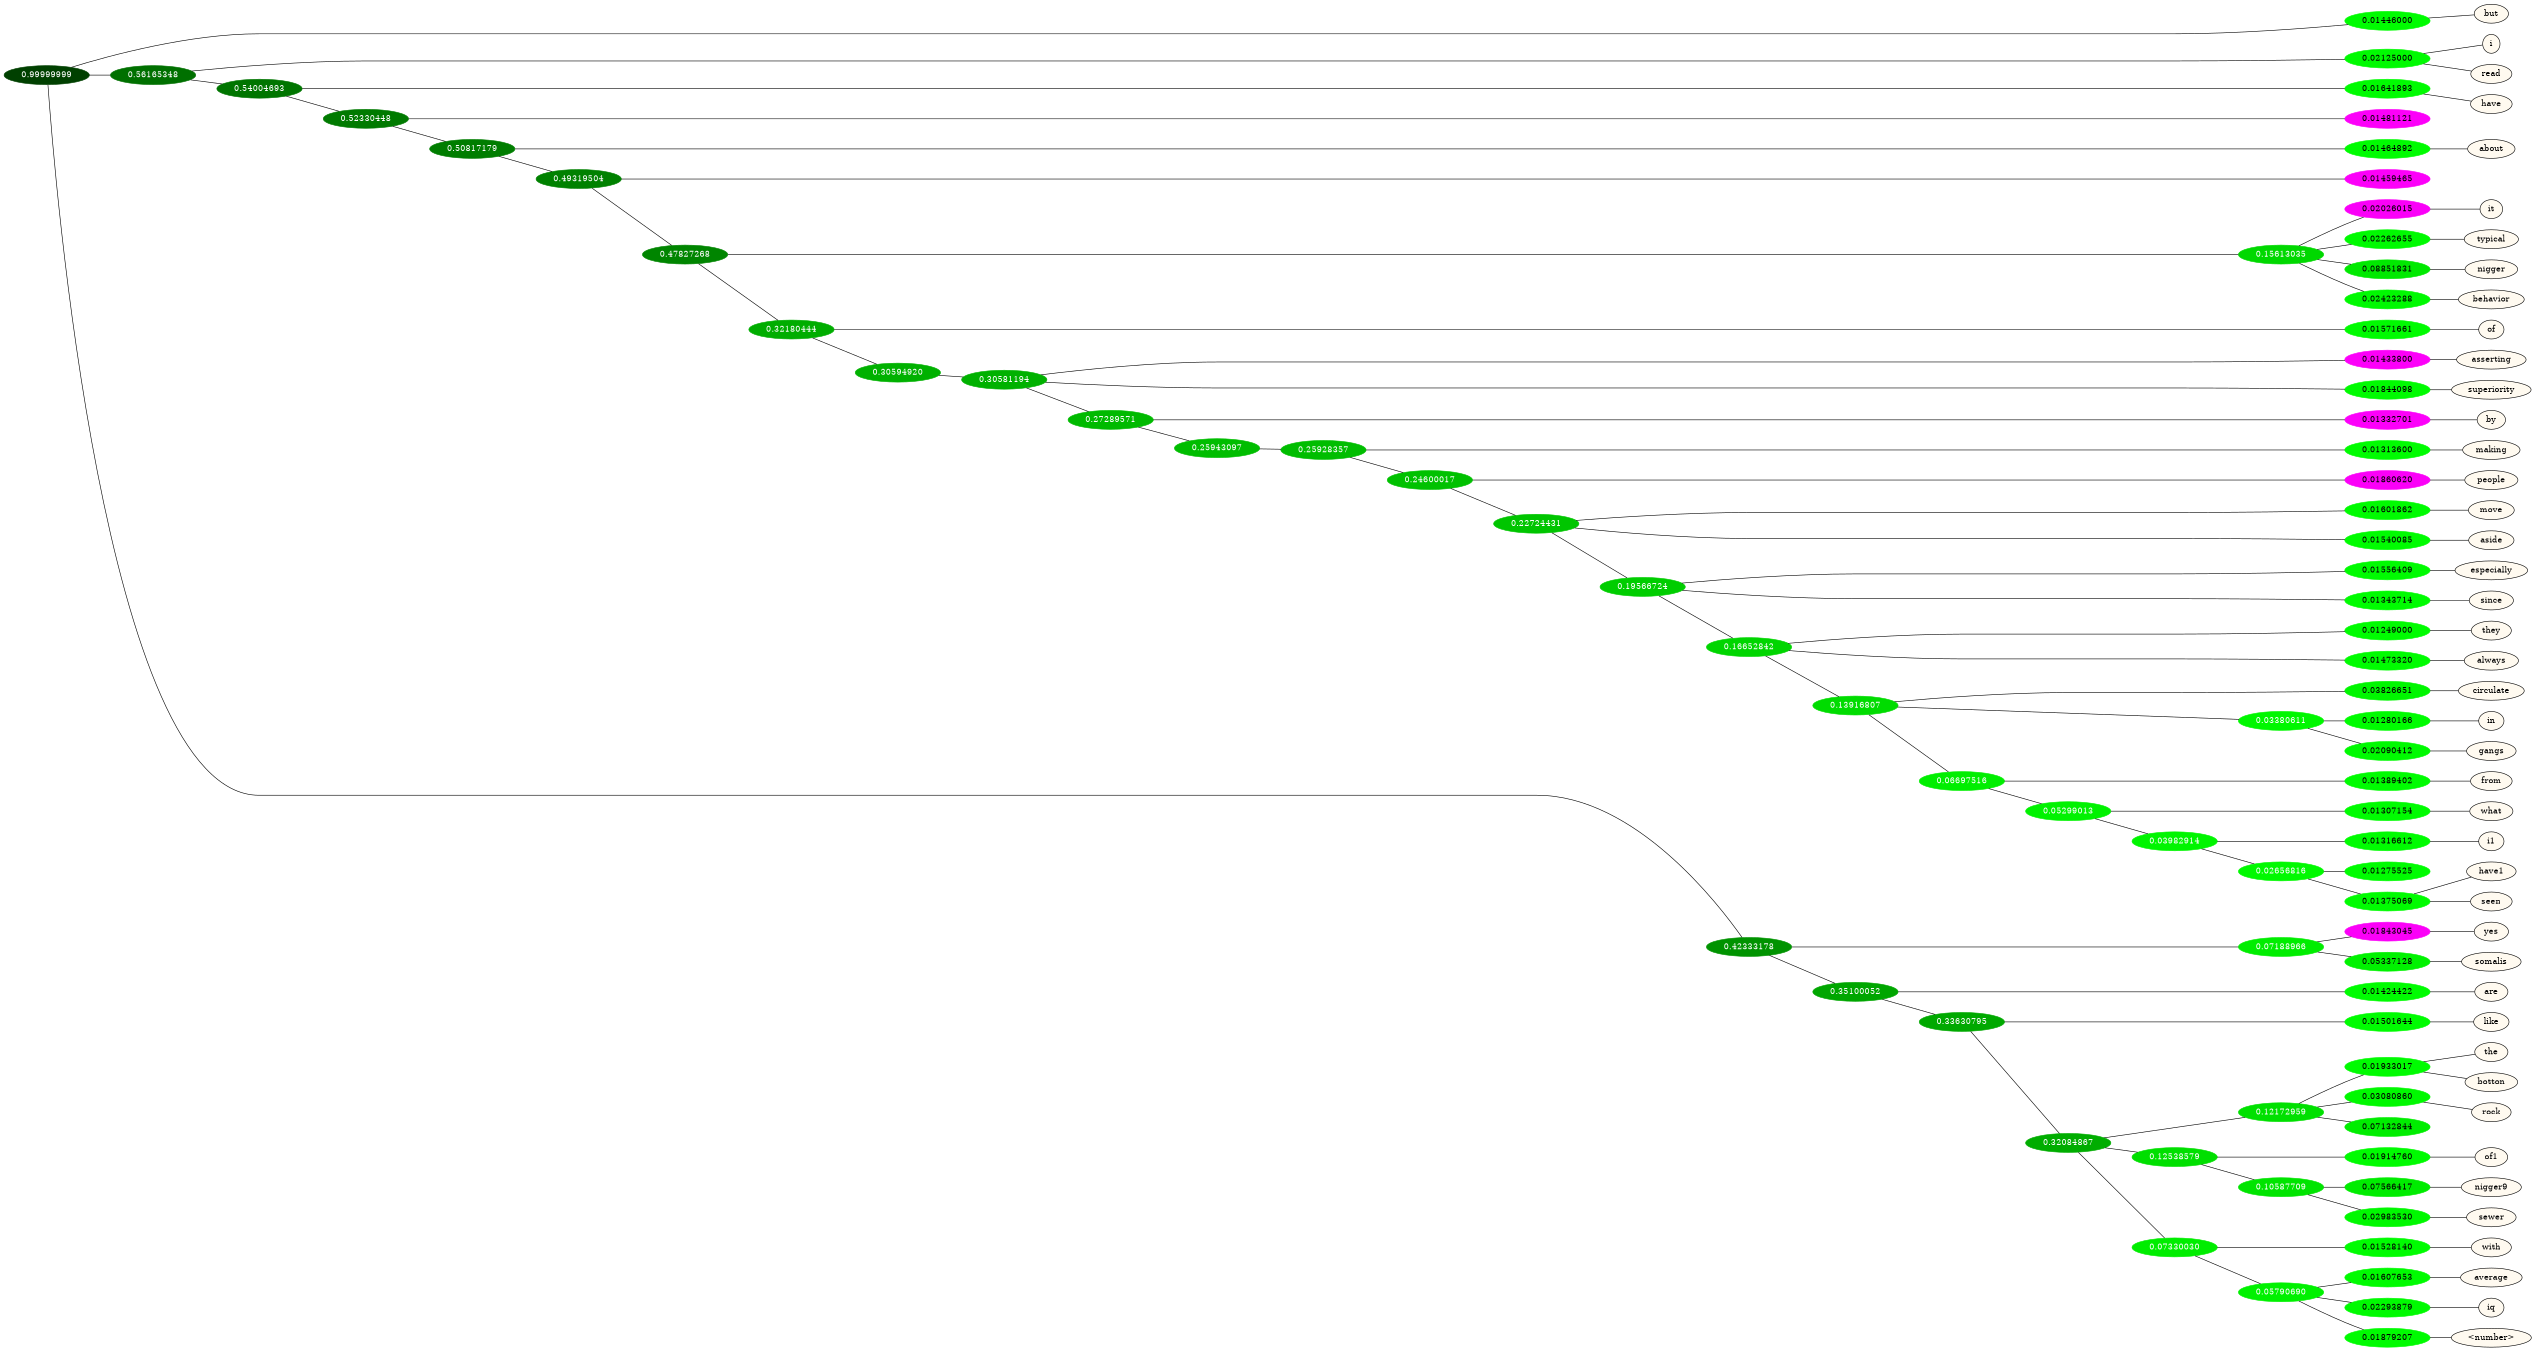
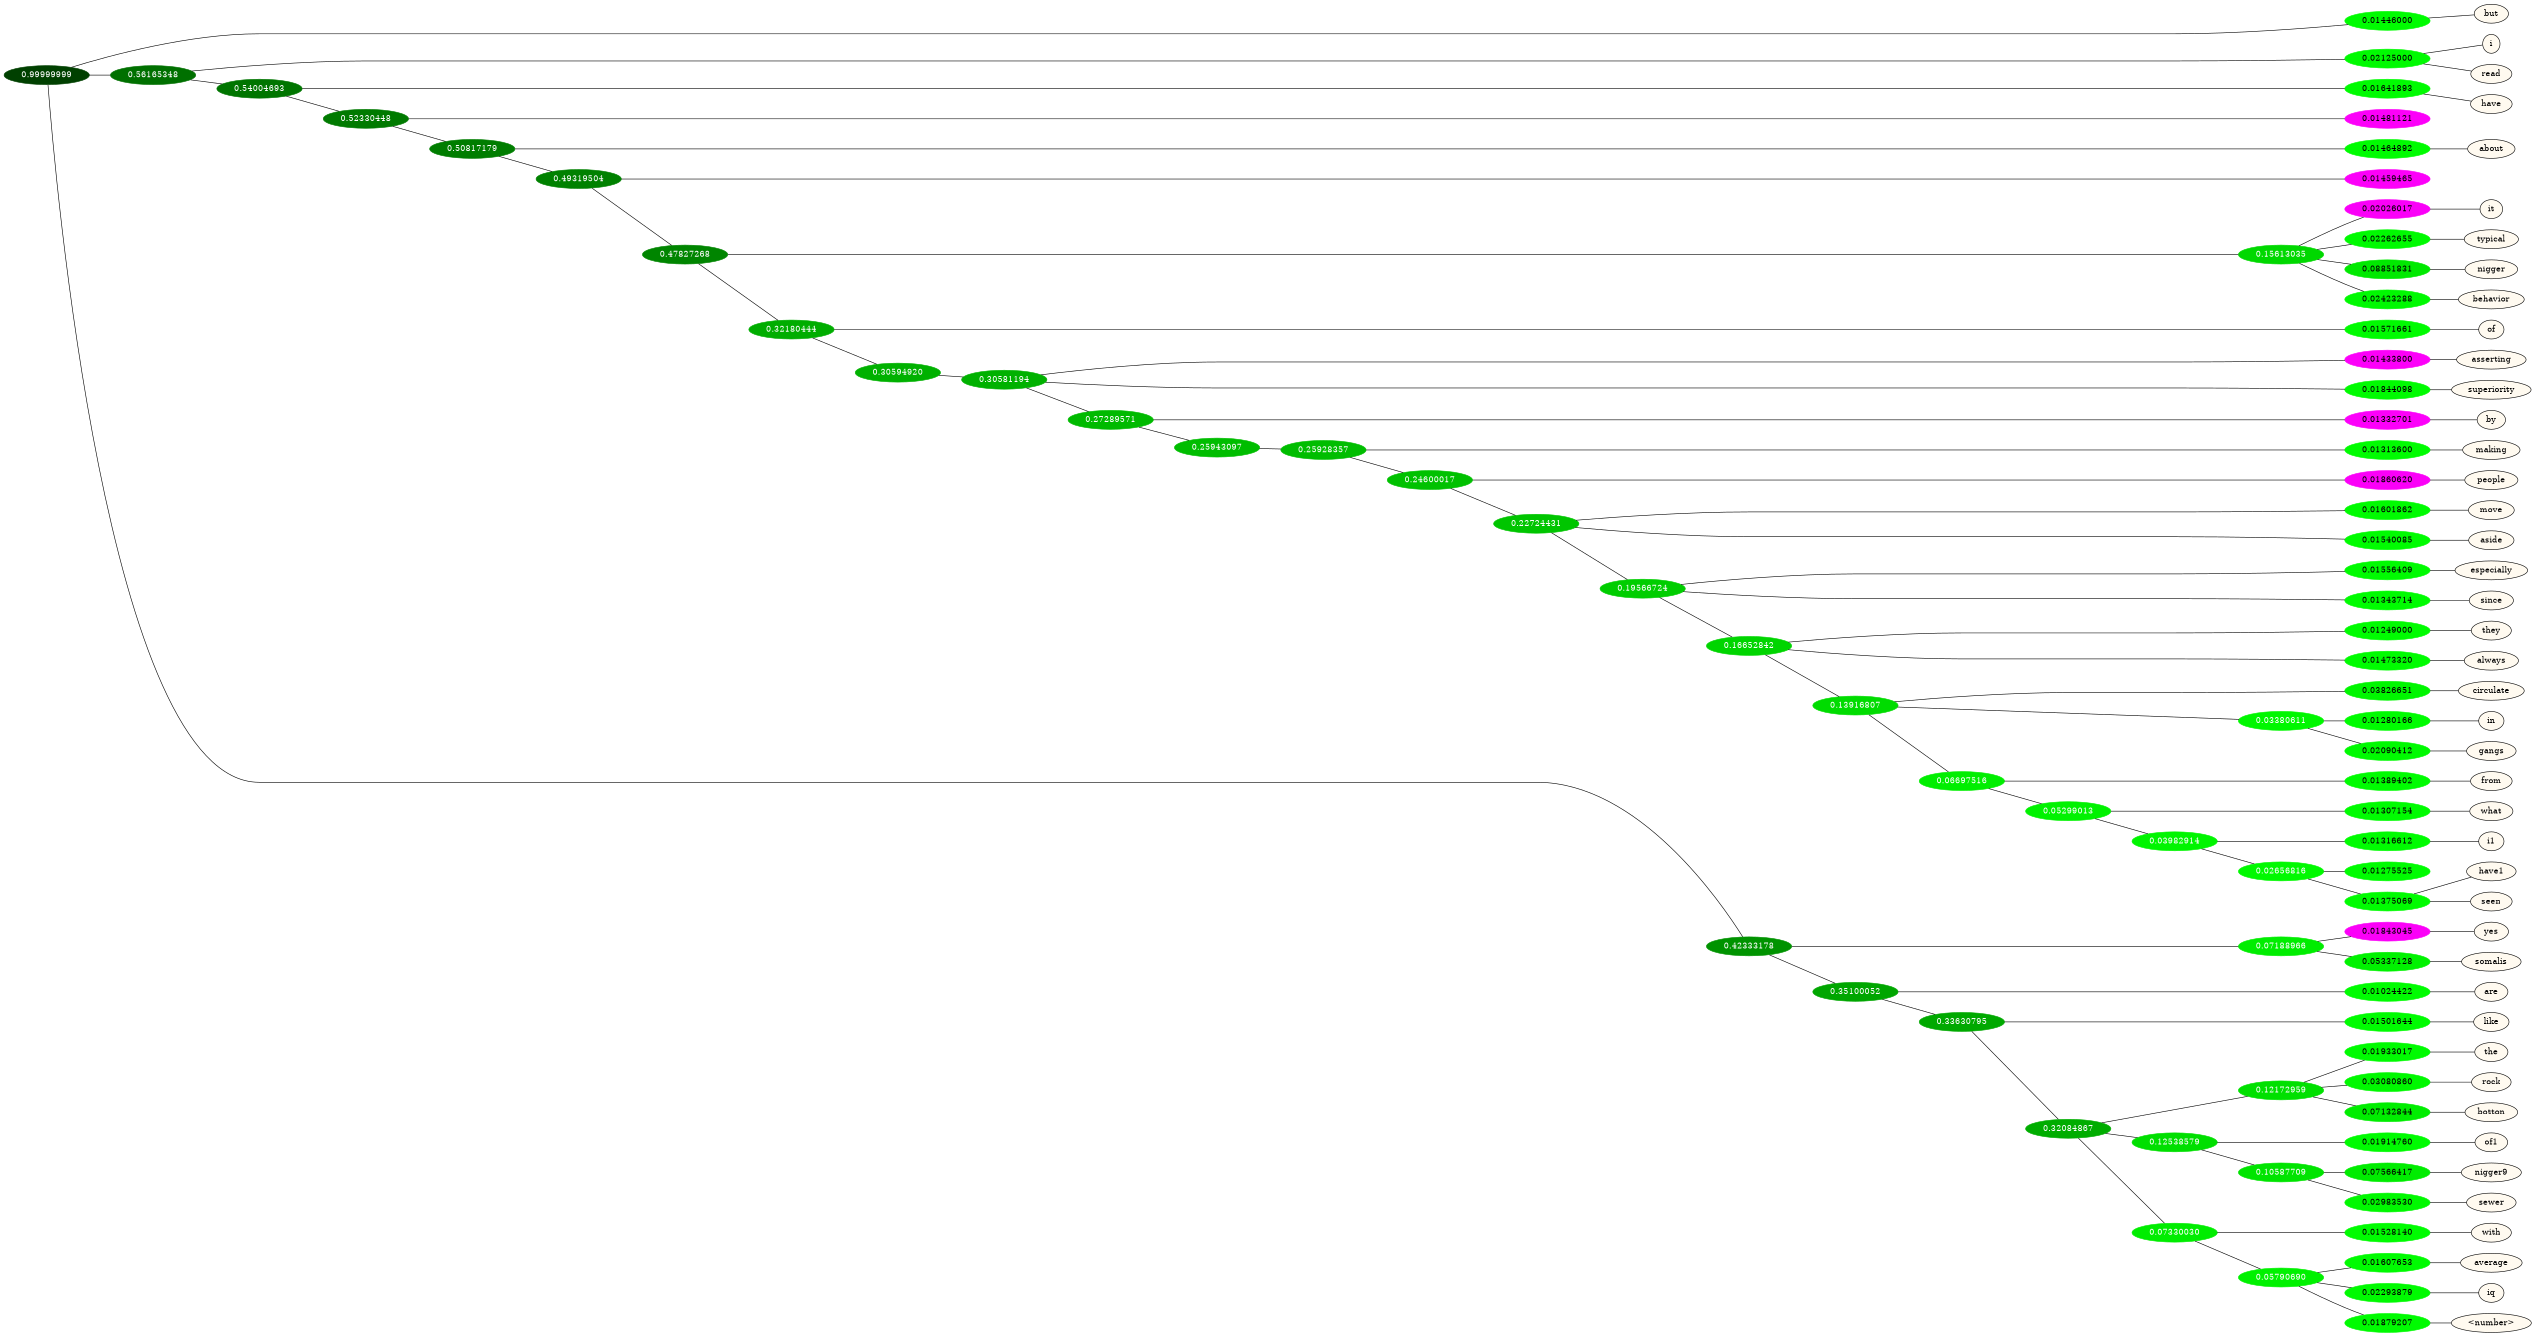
(2387, 209) -> (2387, 209)
(2387, 992) -> (2387, 992)
(2445, 1075) -> (2448, 1112)
